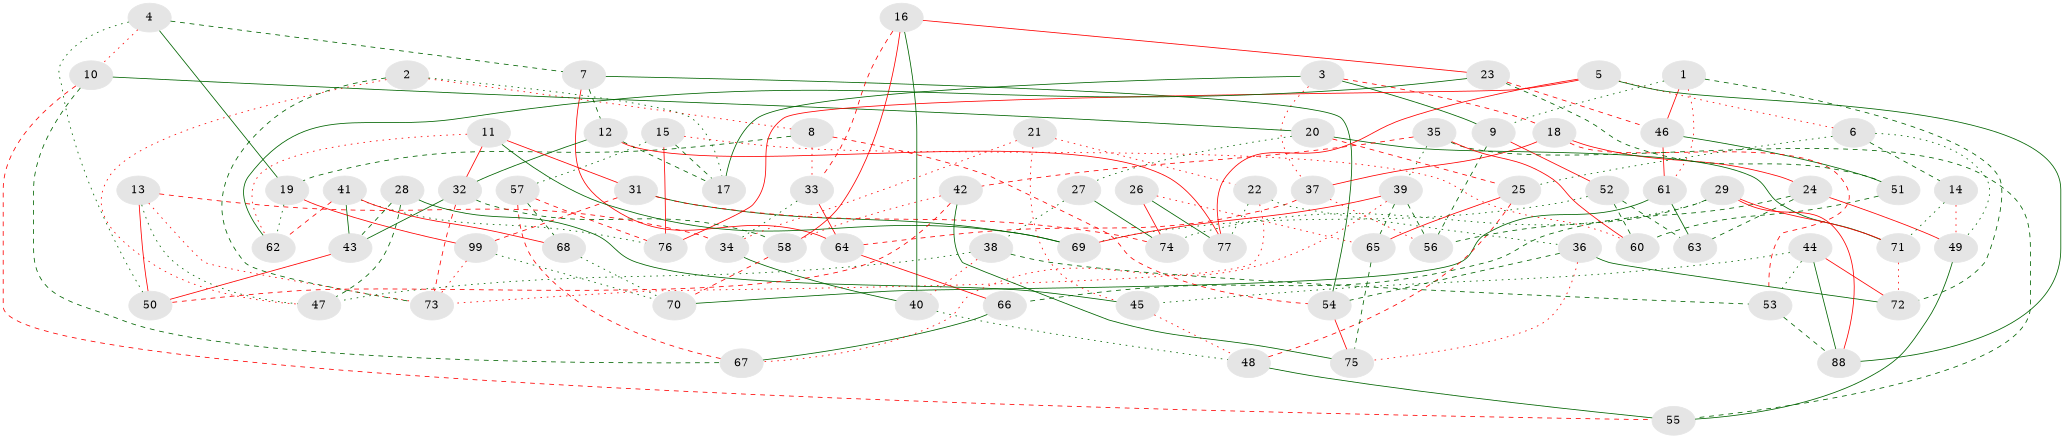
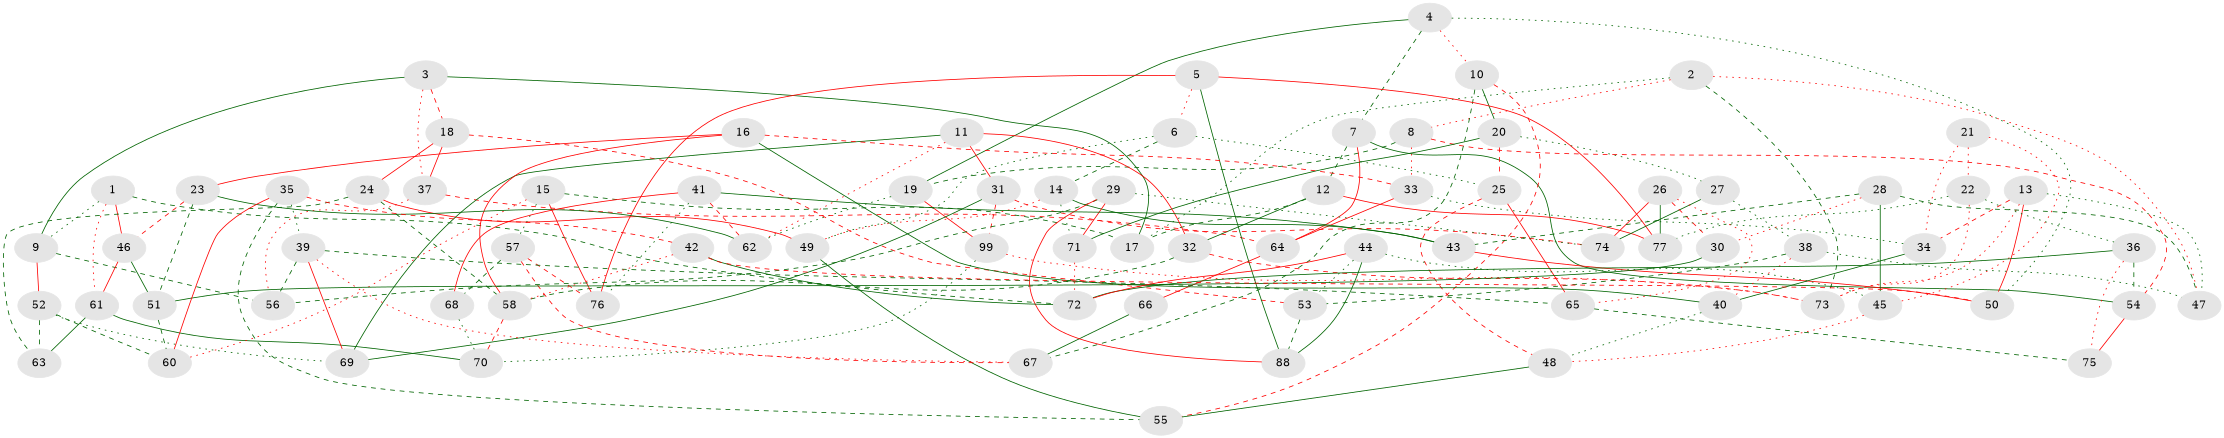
(403, 220) -> (1262, 225)
none -> (1718, 248)
(1413, 277) -> (442, 250)
(1113, 321) -> (879, 293)
